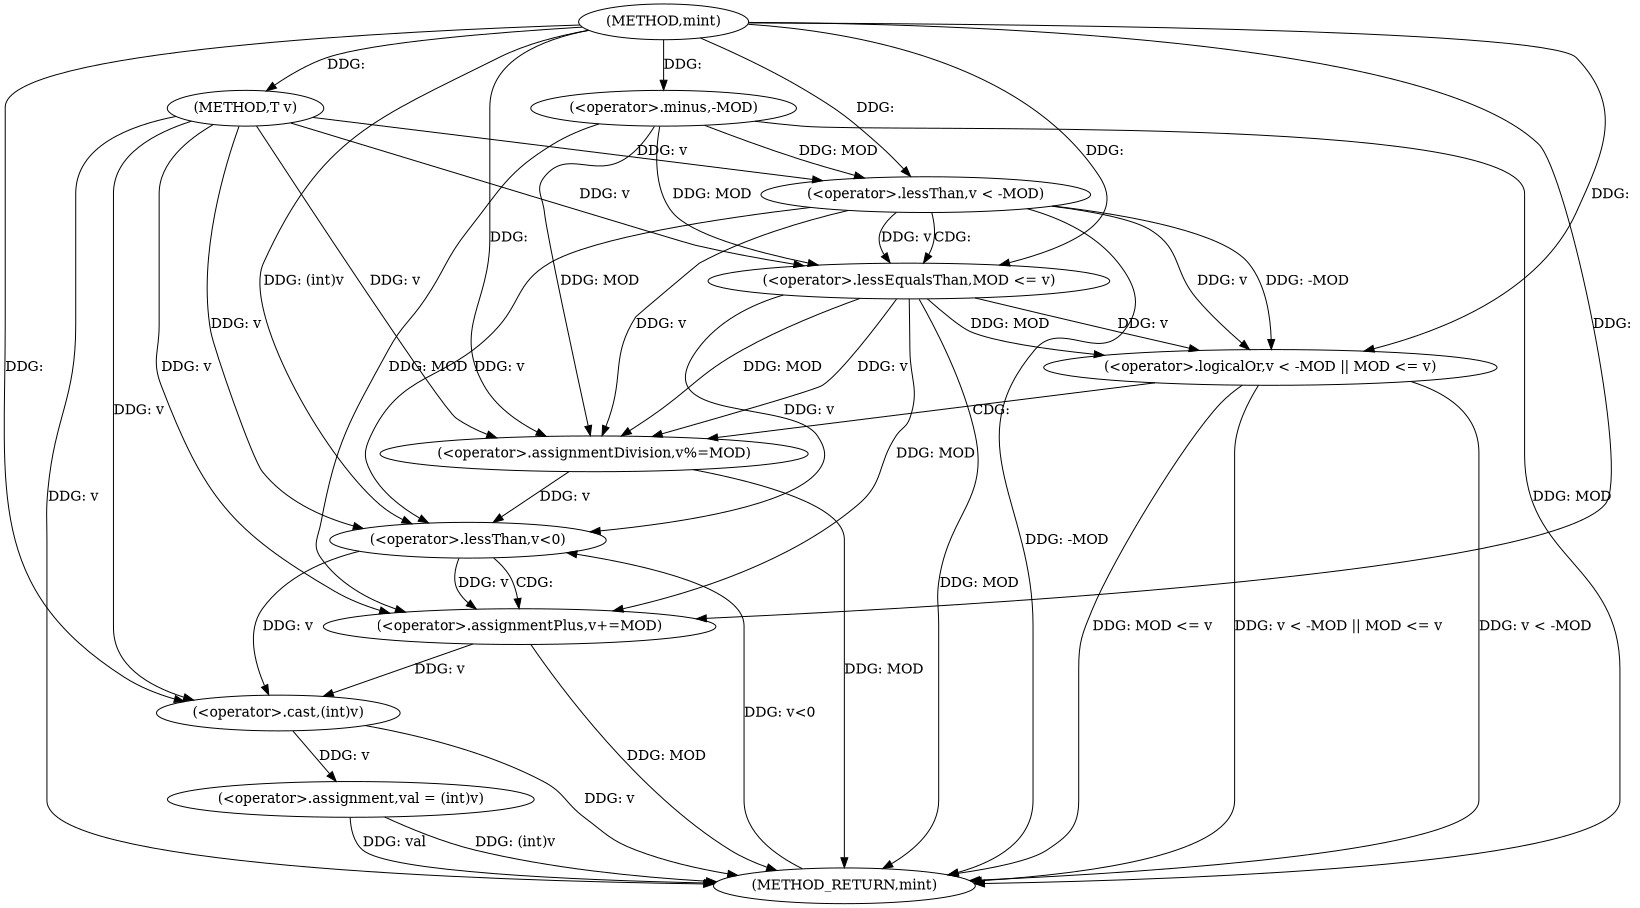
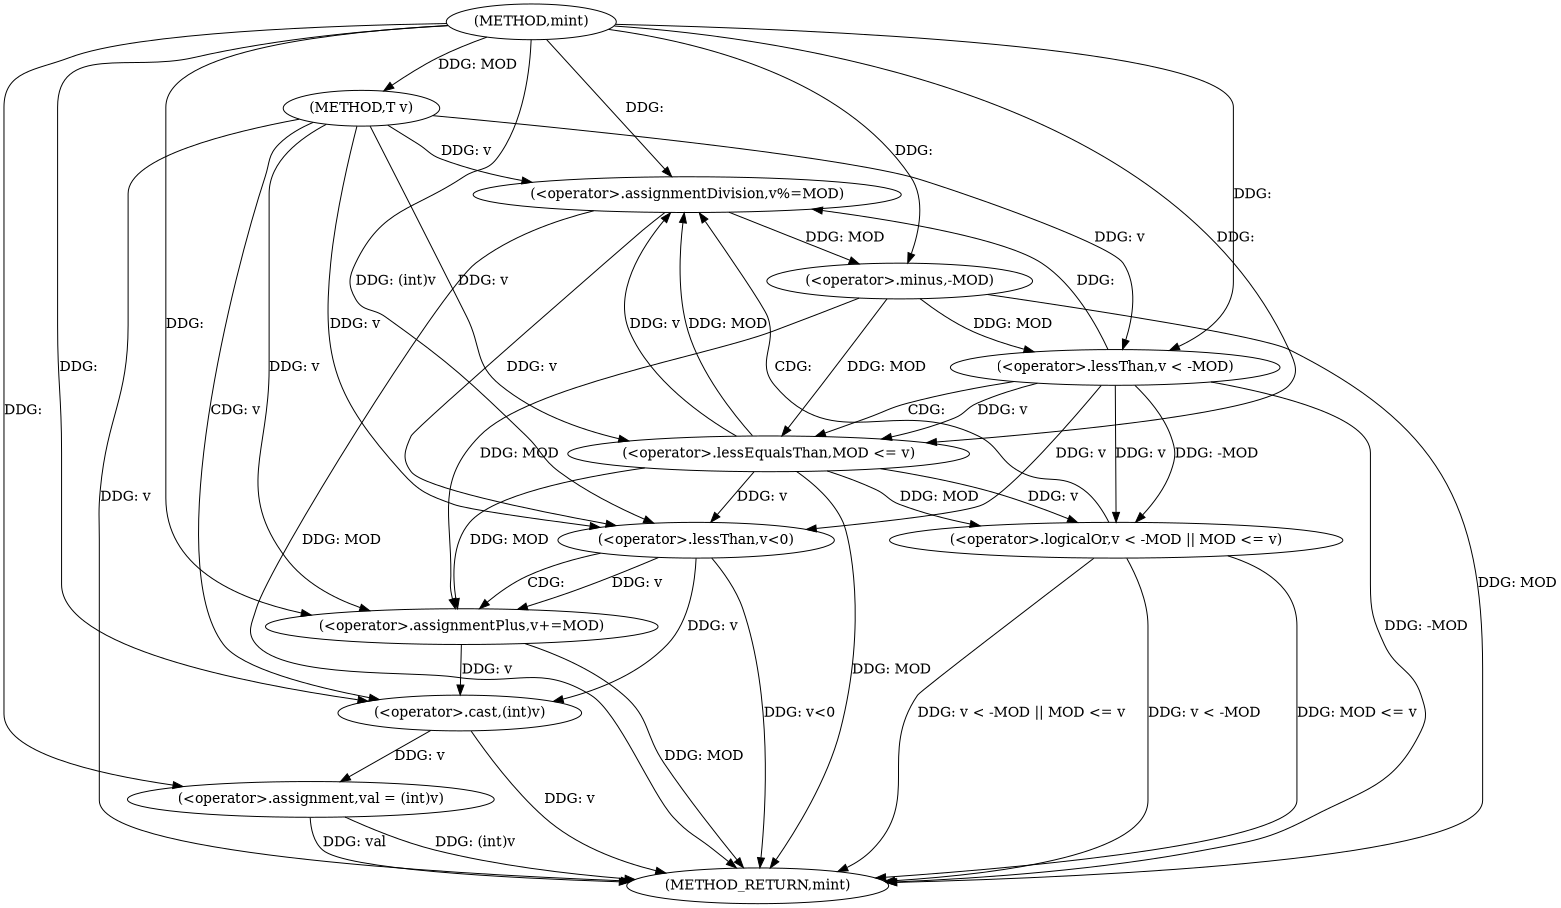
(1373, 35) -> (4, 272)
(348, 65) -> (478, 65)
(549, 237) -> (789, 236)
(662, 324) -> (1098, 281)
(139, 411) -> (236, 411)
(744, 665) -> (762, 702)
